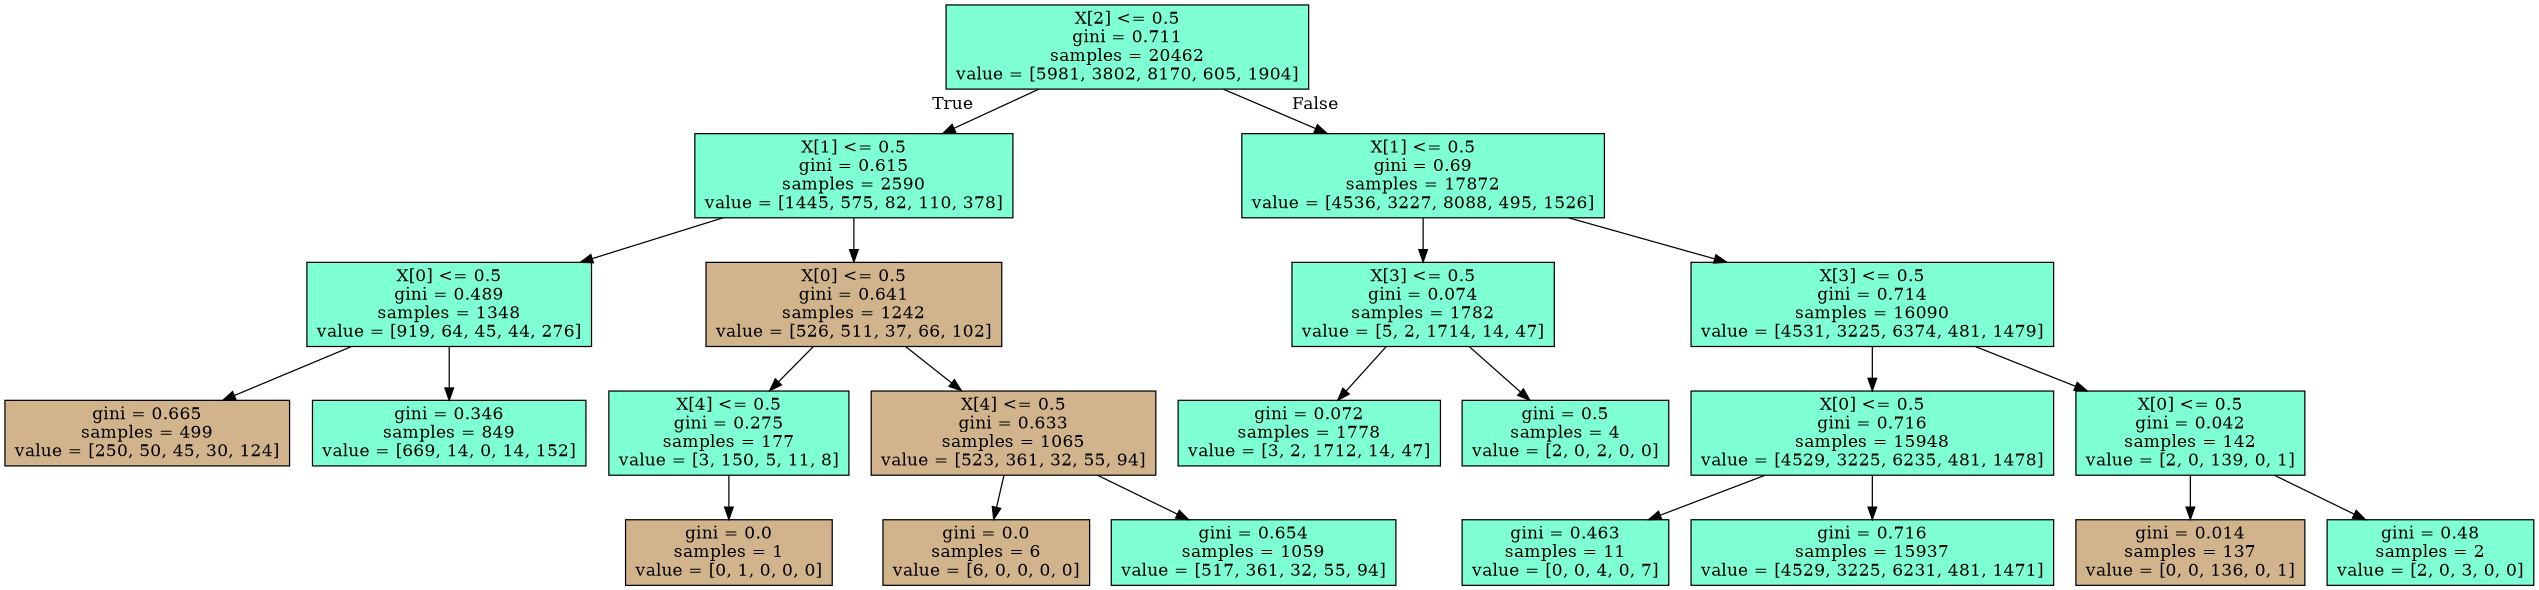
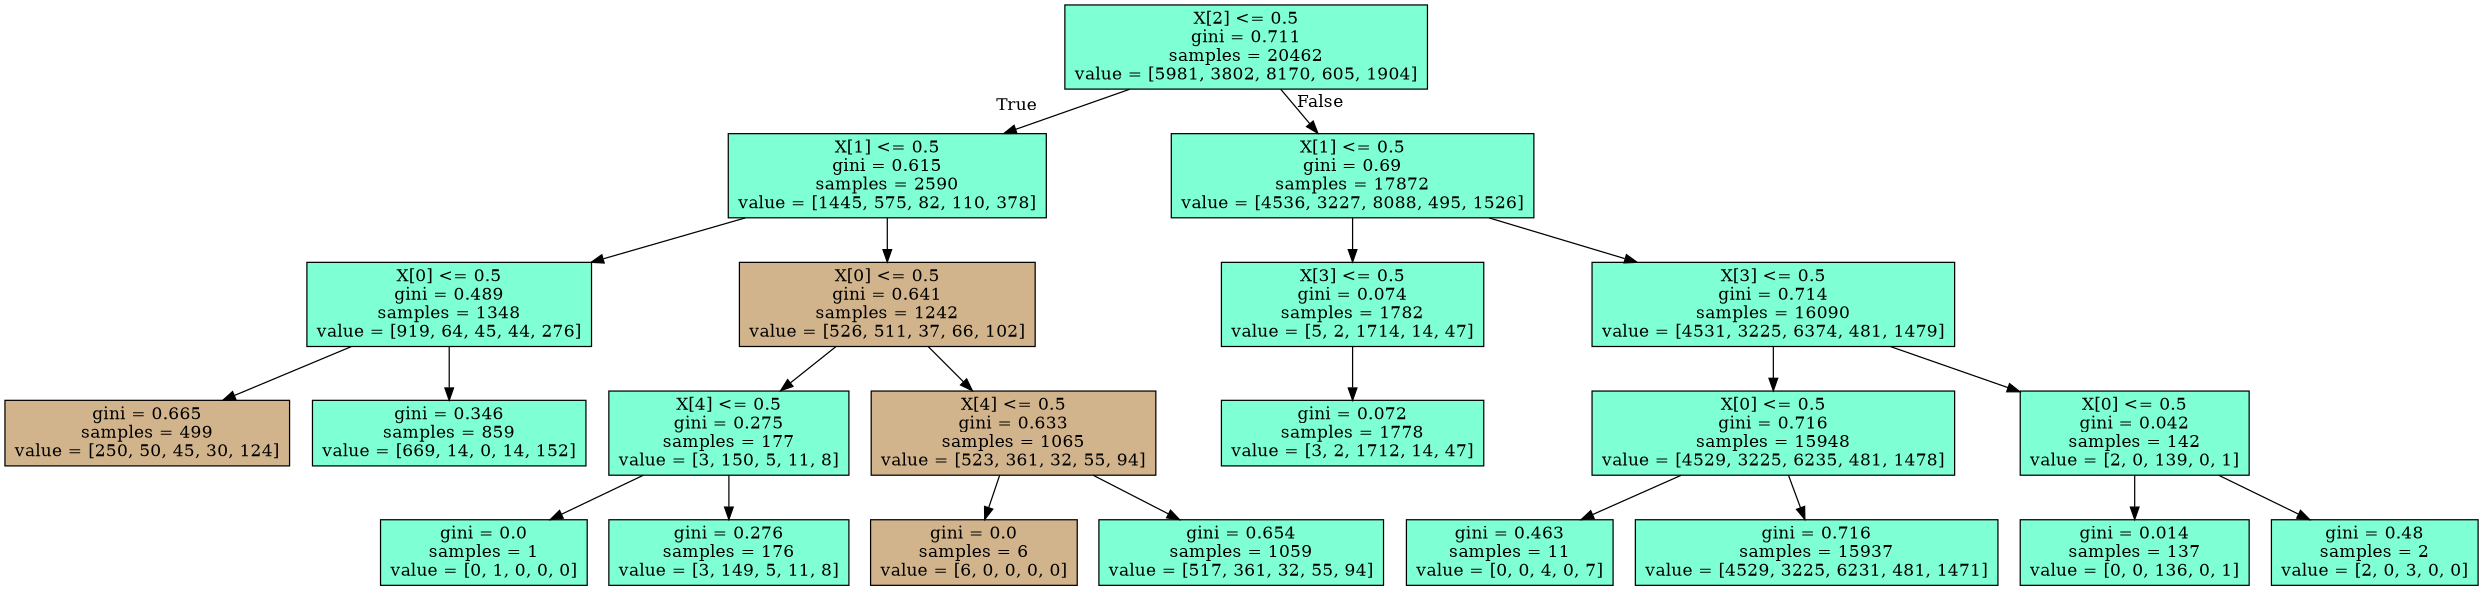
(449, 433) -> (449, 433)
(1565, 433) -> none
none -> (729, 553)
(729, 553) -> (484, 553)
(2190, 553) -> (2135, 553)
